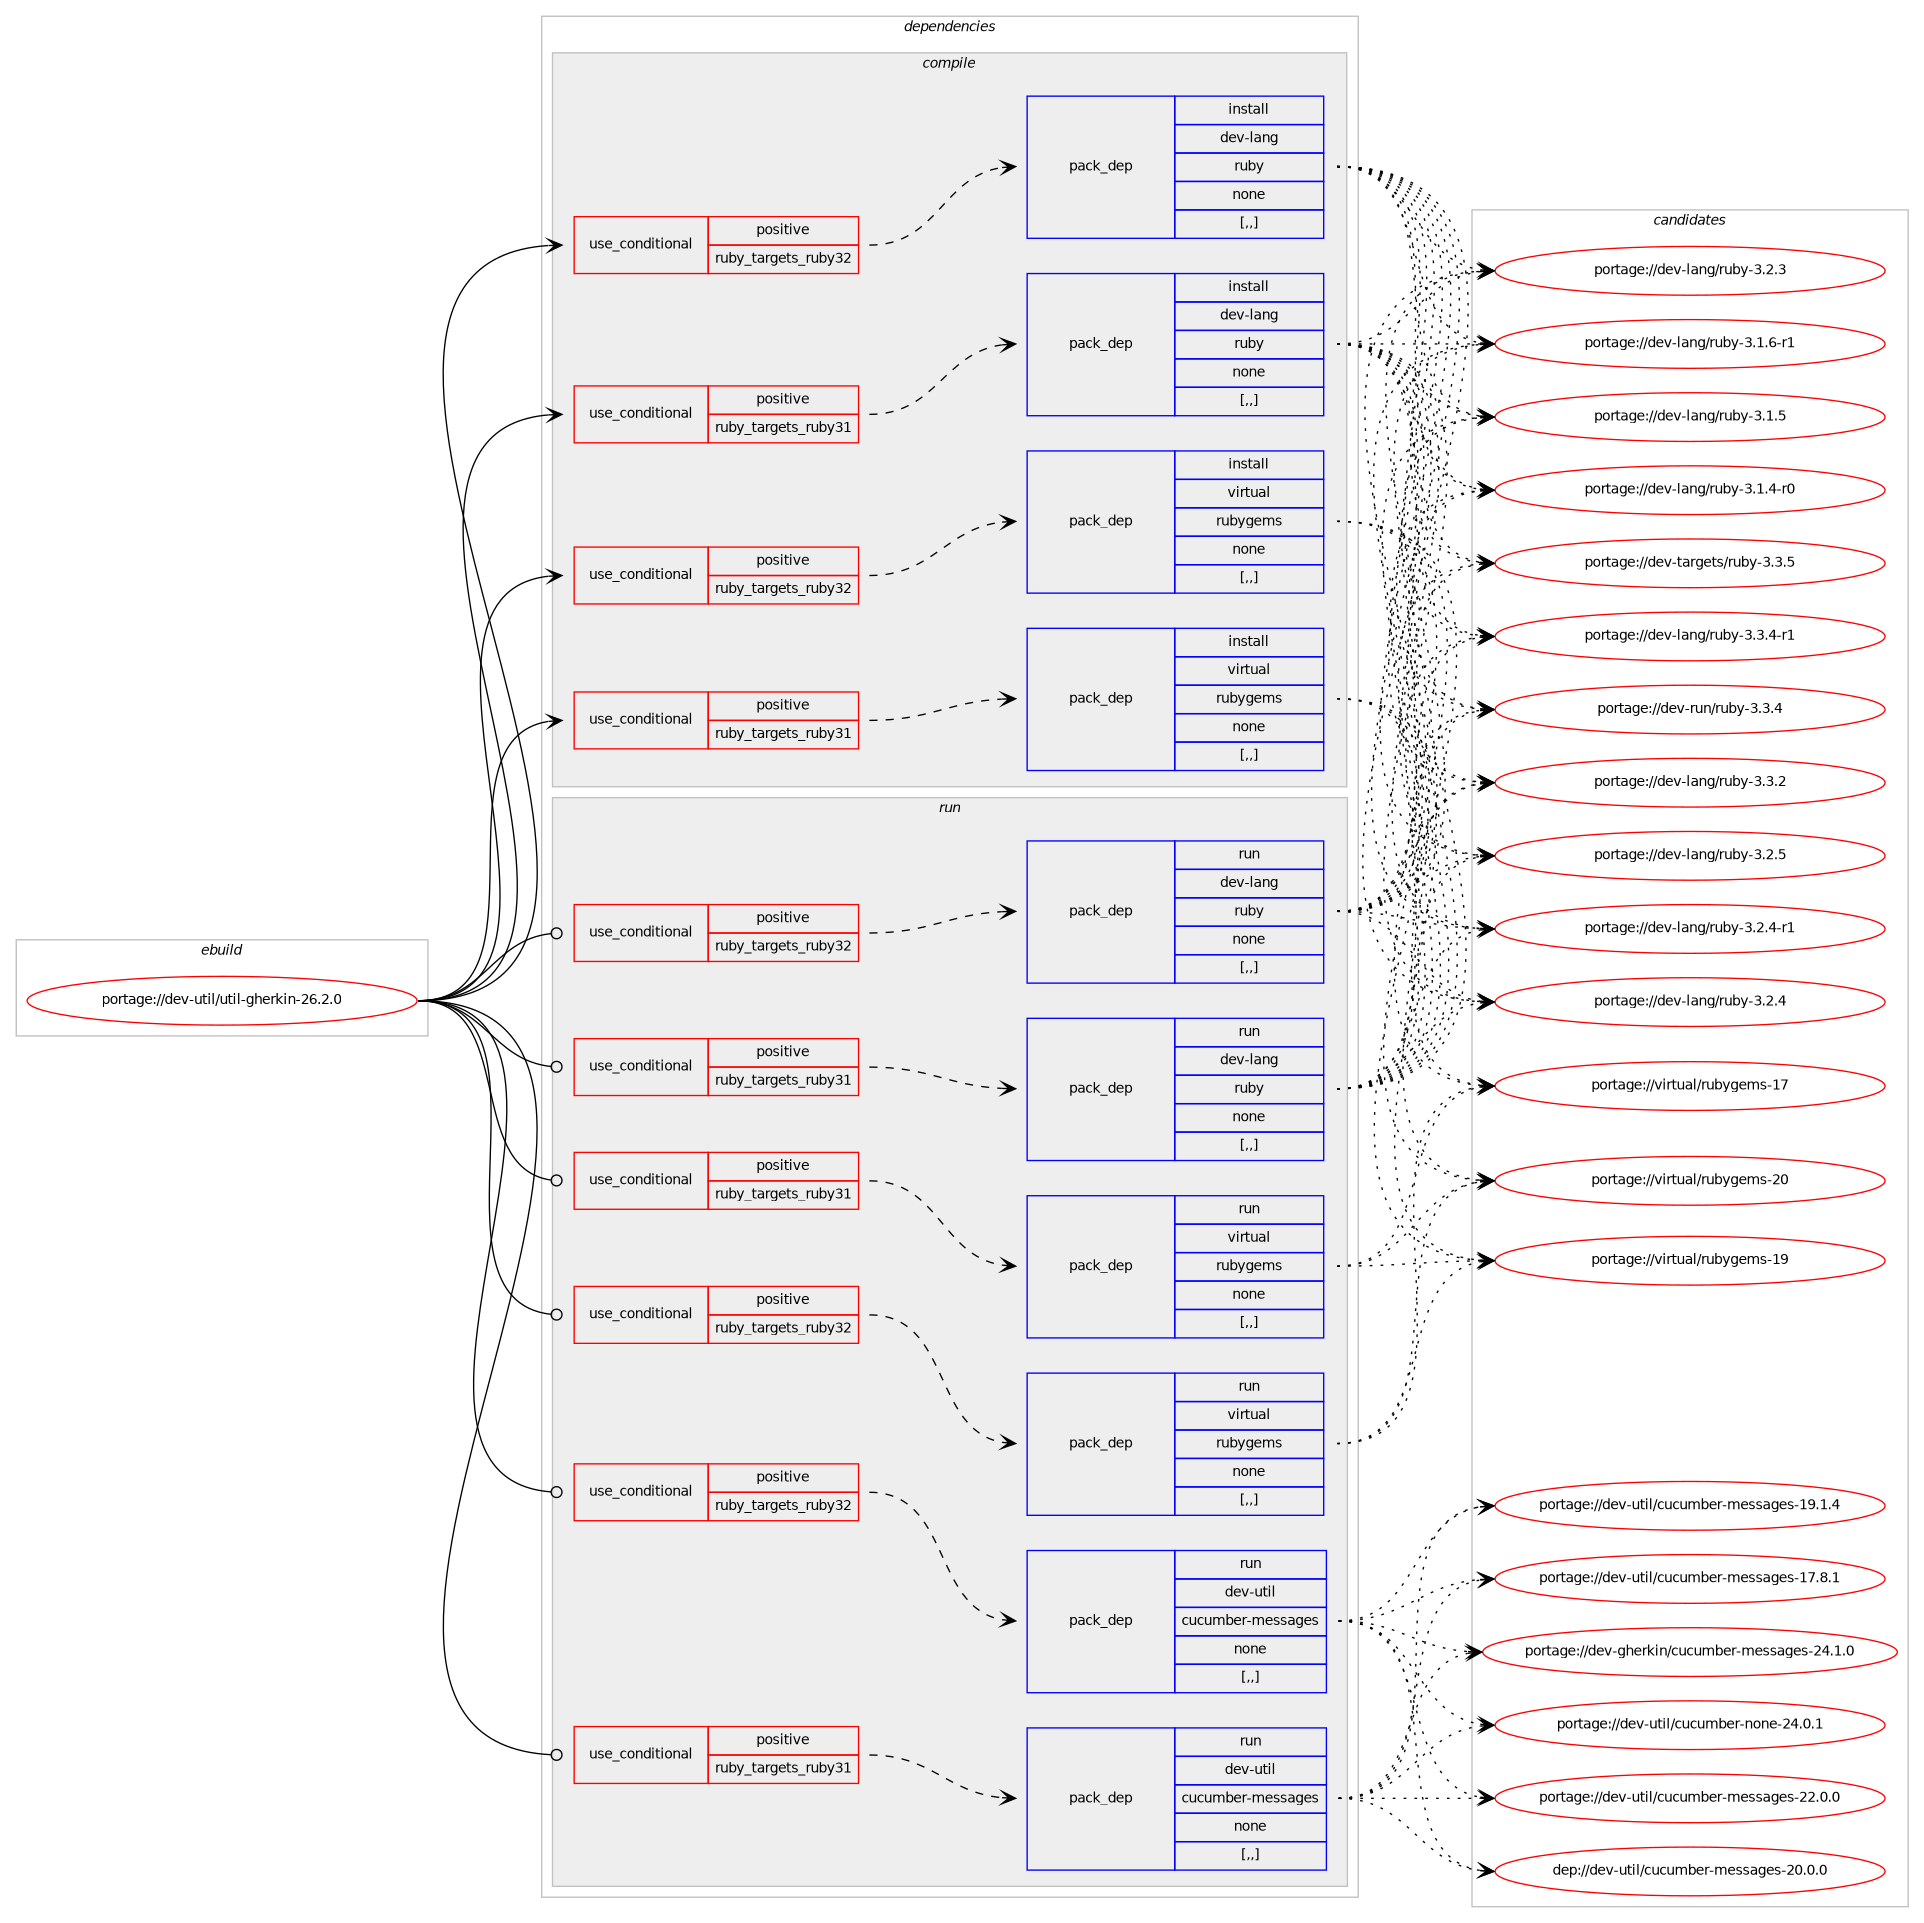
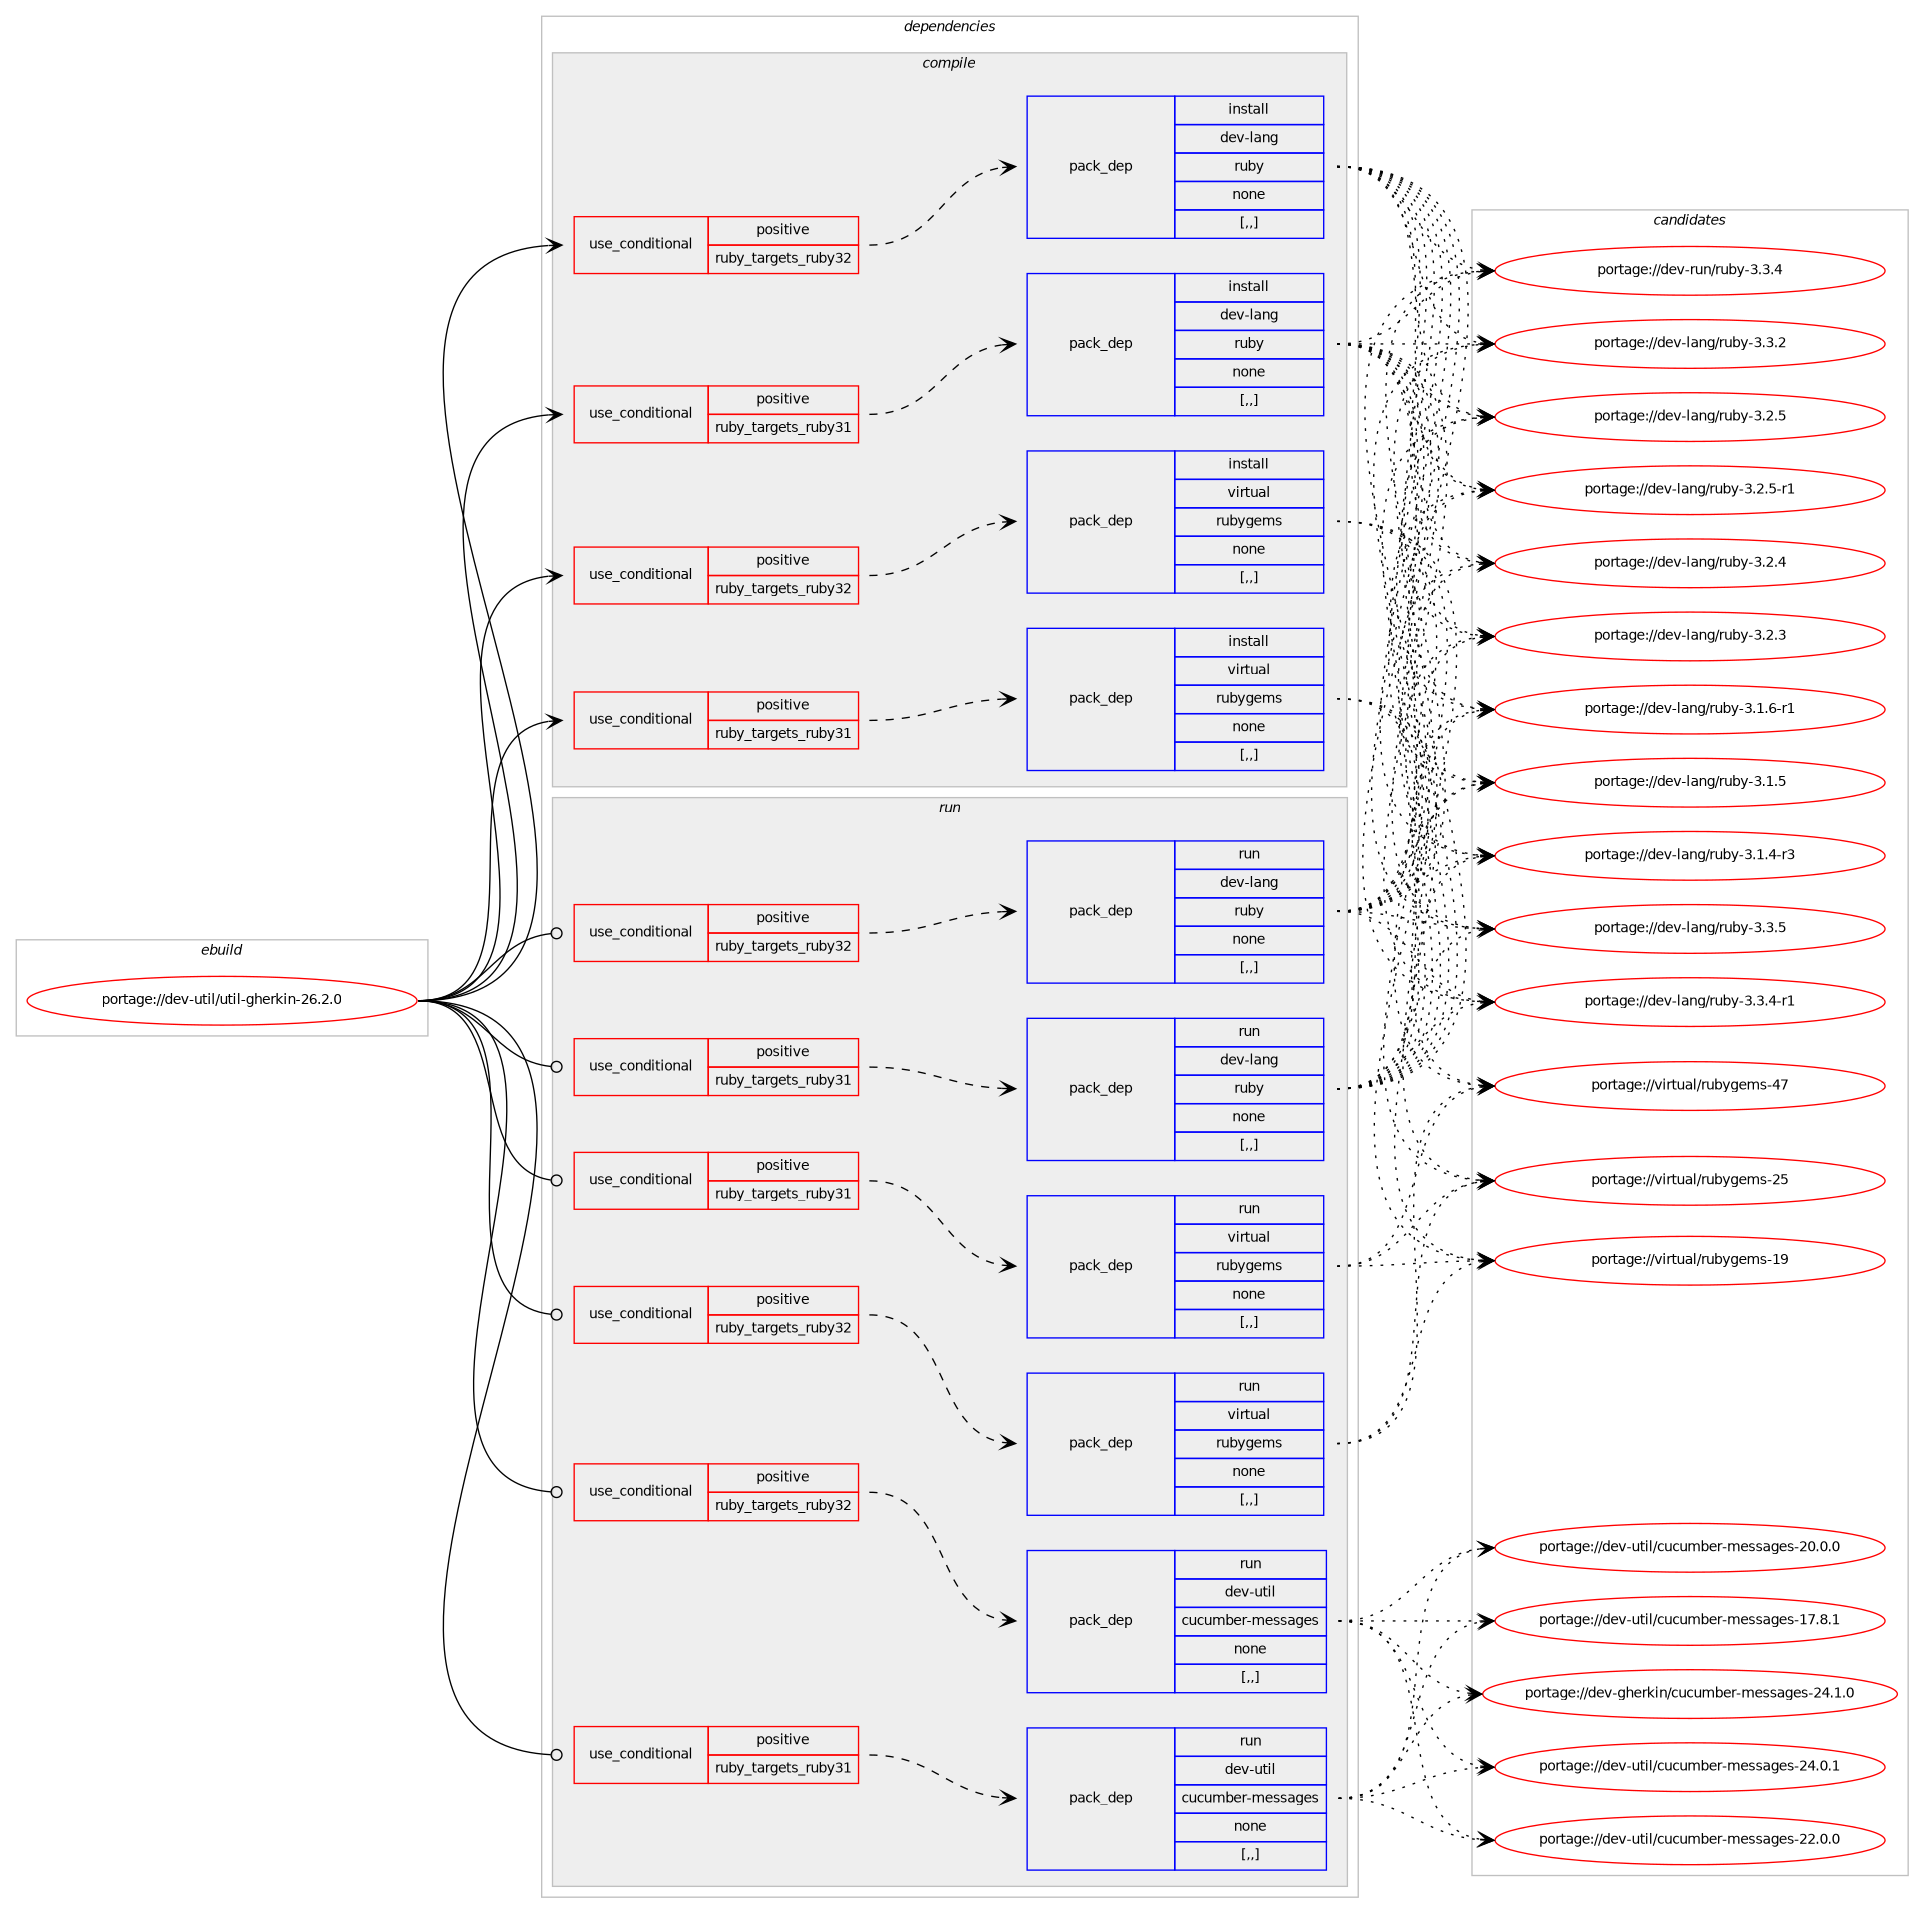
(1690, 490) -> (1690, 856)
(1690, 563) -> (1690, 929)
(1690, 929) -> (1690, 490)
(1690, 1086) -> (1690, 1086)
(1690, 1181) -> (1690, 1181)
(1690, 1506) -> none
(1690, 1725) -> (1690, 1767)
(1690, 1871) -> (1690, 1548)
